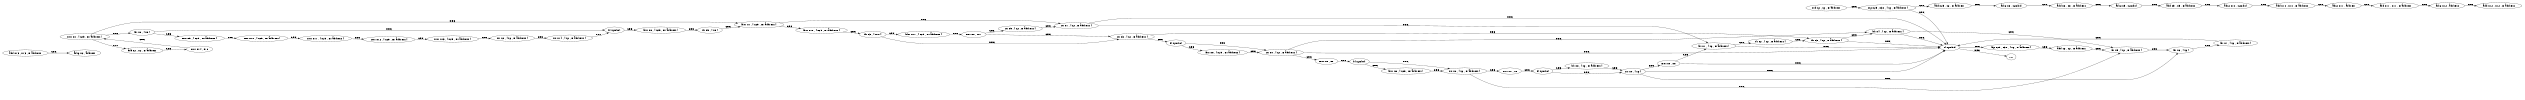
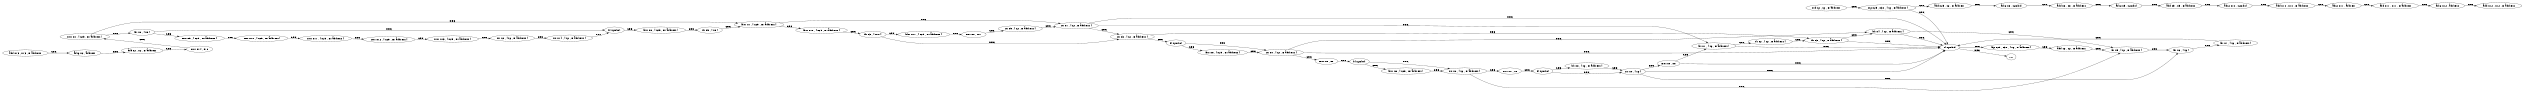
(1047, 36) -> (1103, 31)
(108, 45) -> (112, 53)
